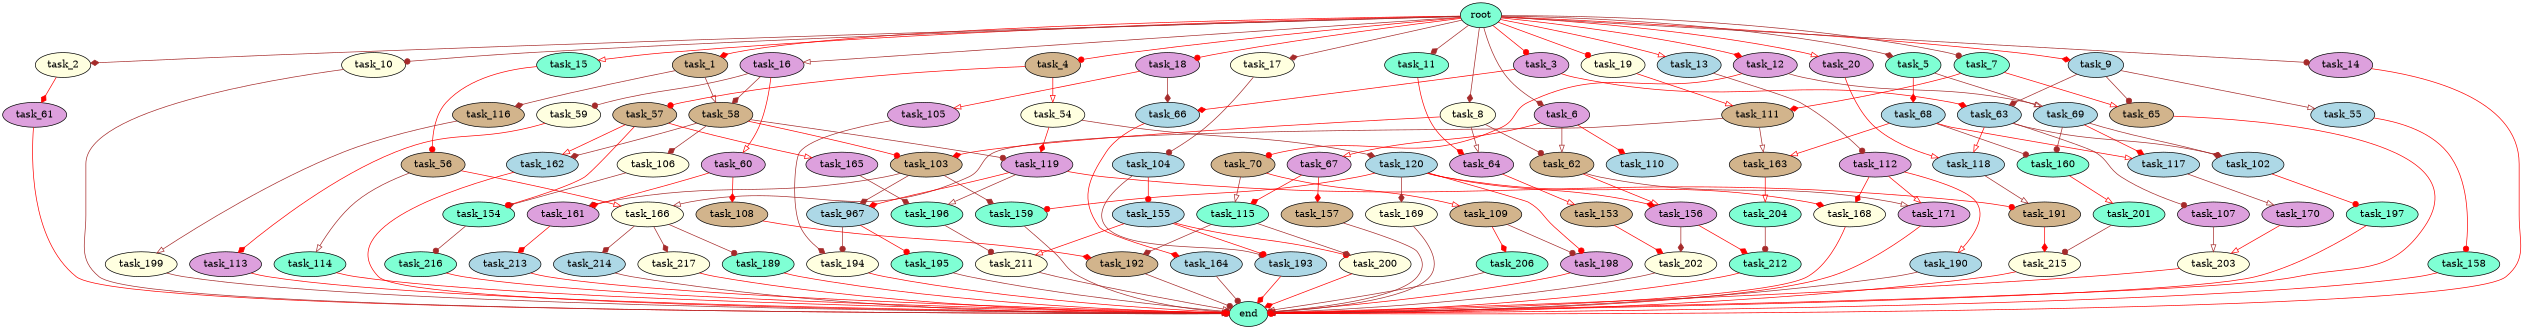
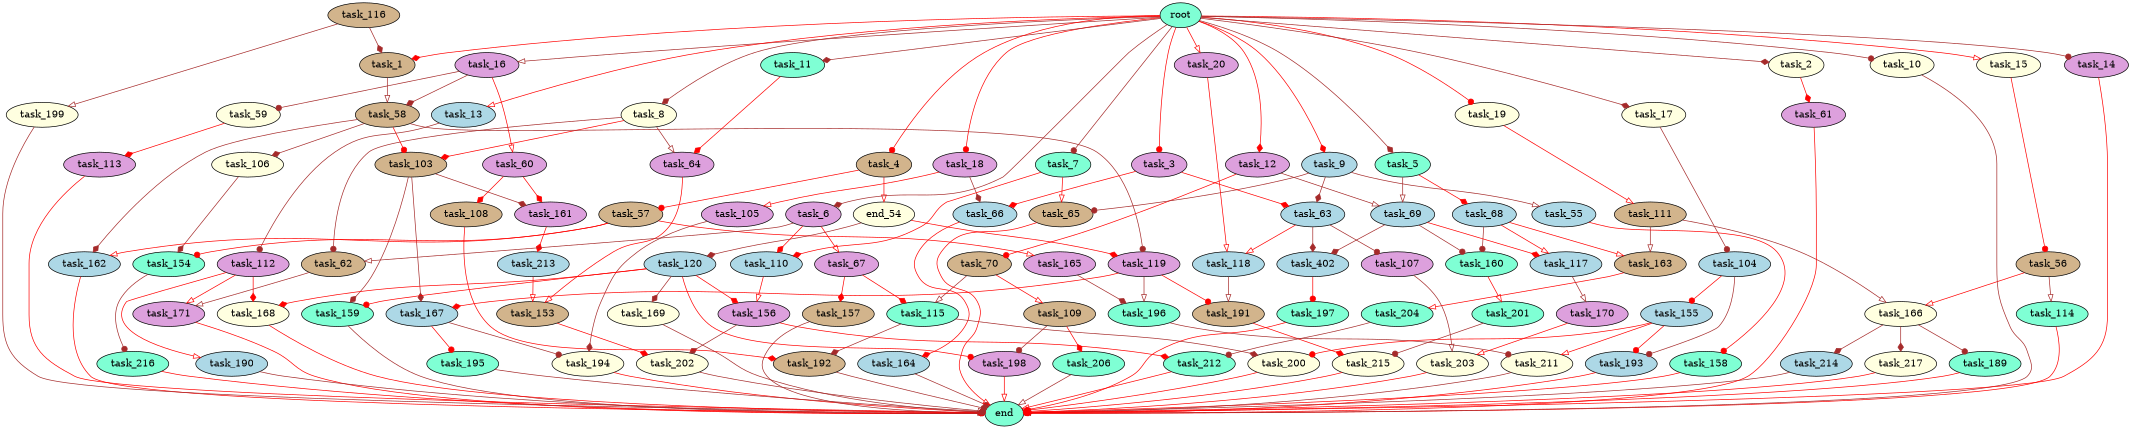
(569, 65) -> (2009, 65)
(599, 87) -> (374, 36)
(1864, 96) -> (930, 219)
(1053, 115) -> (884, 214)
(2248, 165) -> (1313, 264)
(1605, 183) -> (761, 286)
(843, 214) -> (422, 314)
(703, 292) -> (533, 286)
